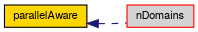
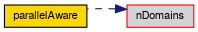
(112, 24) -> (101, 9)
